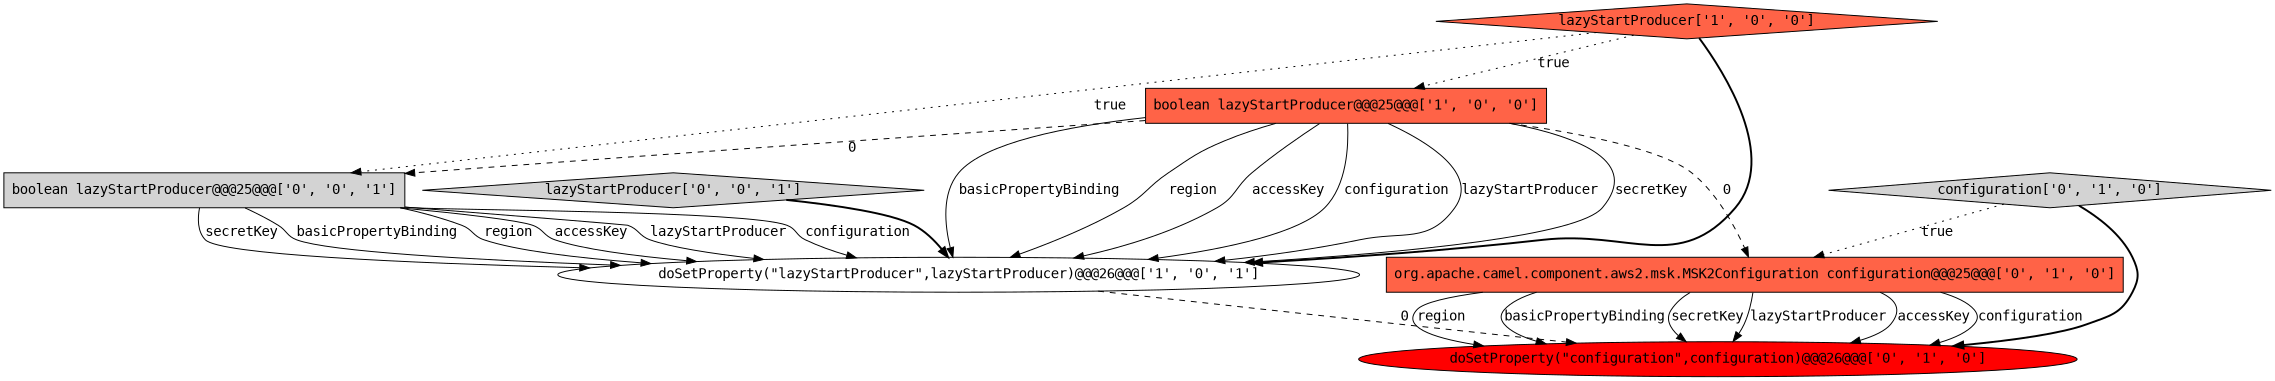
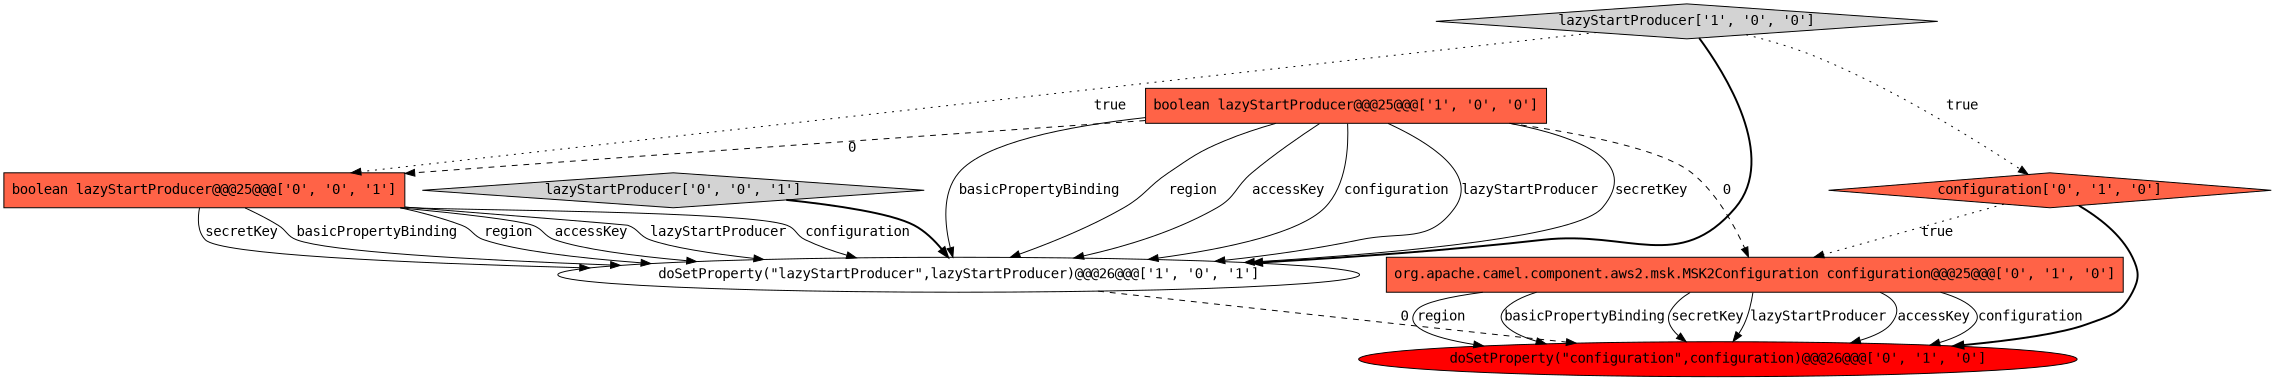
(1687, 21) -> (1687, 21)
(1529, 61) -> (1888, 91)
(204, 190) -> (204, 190)
(2050, 190) -> (2050, 190)
